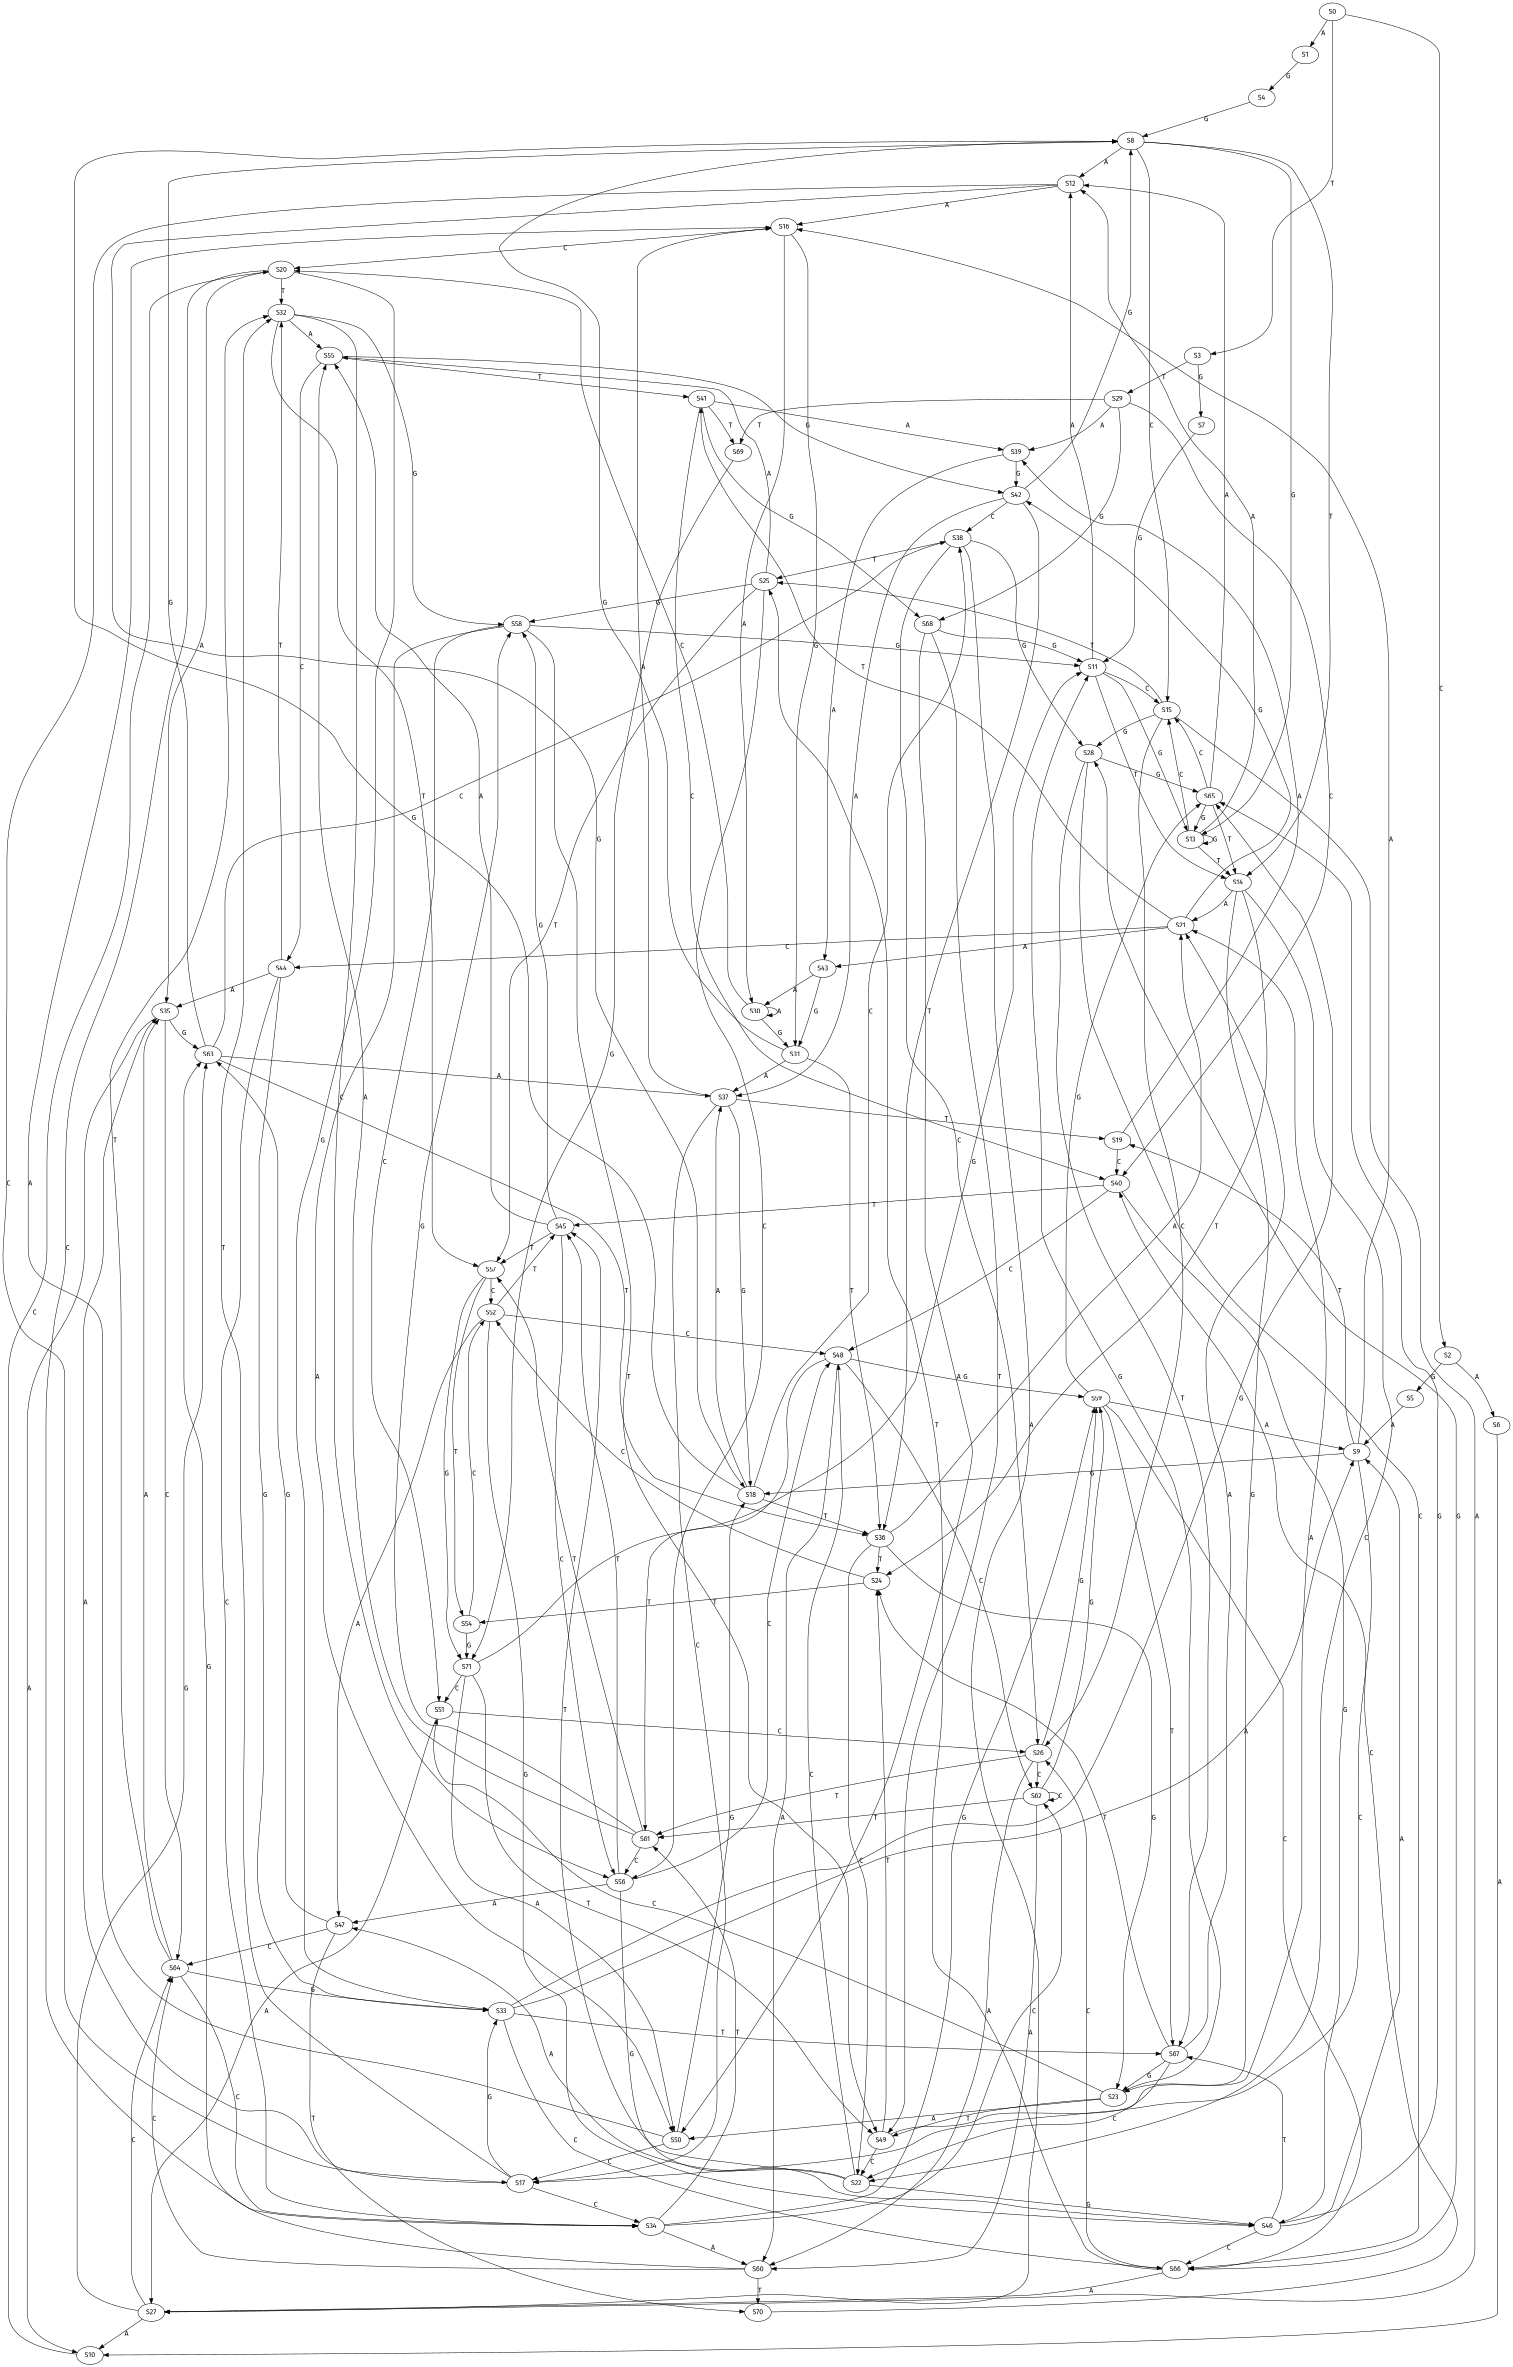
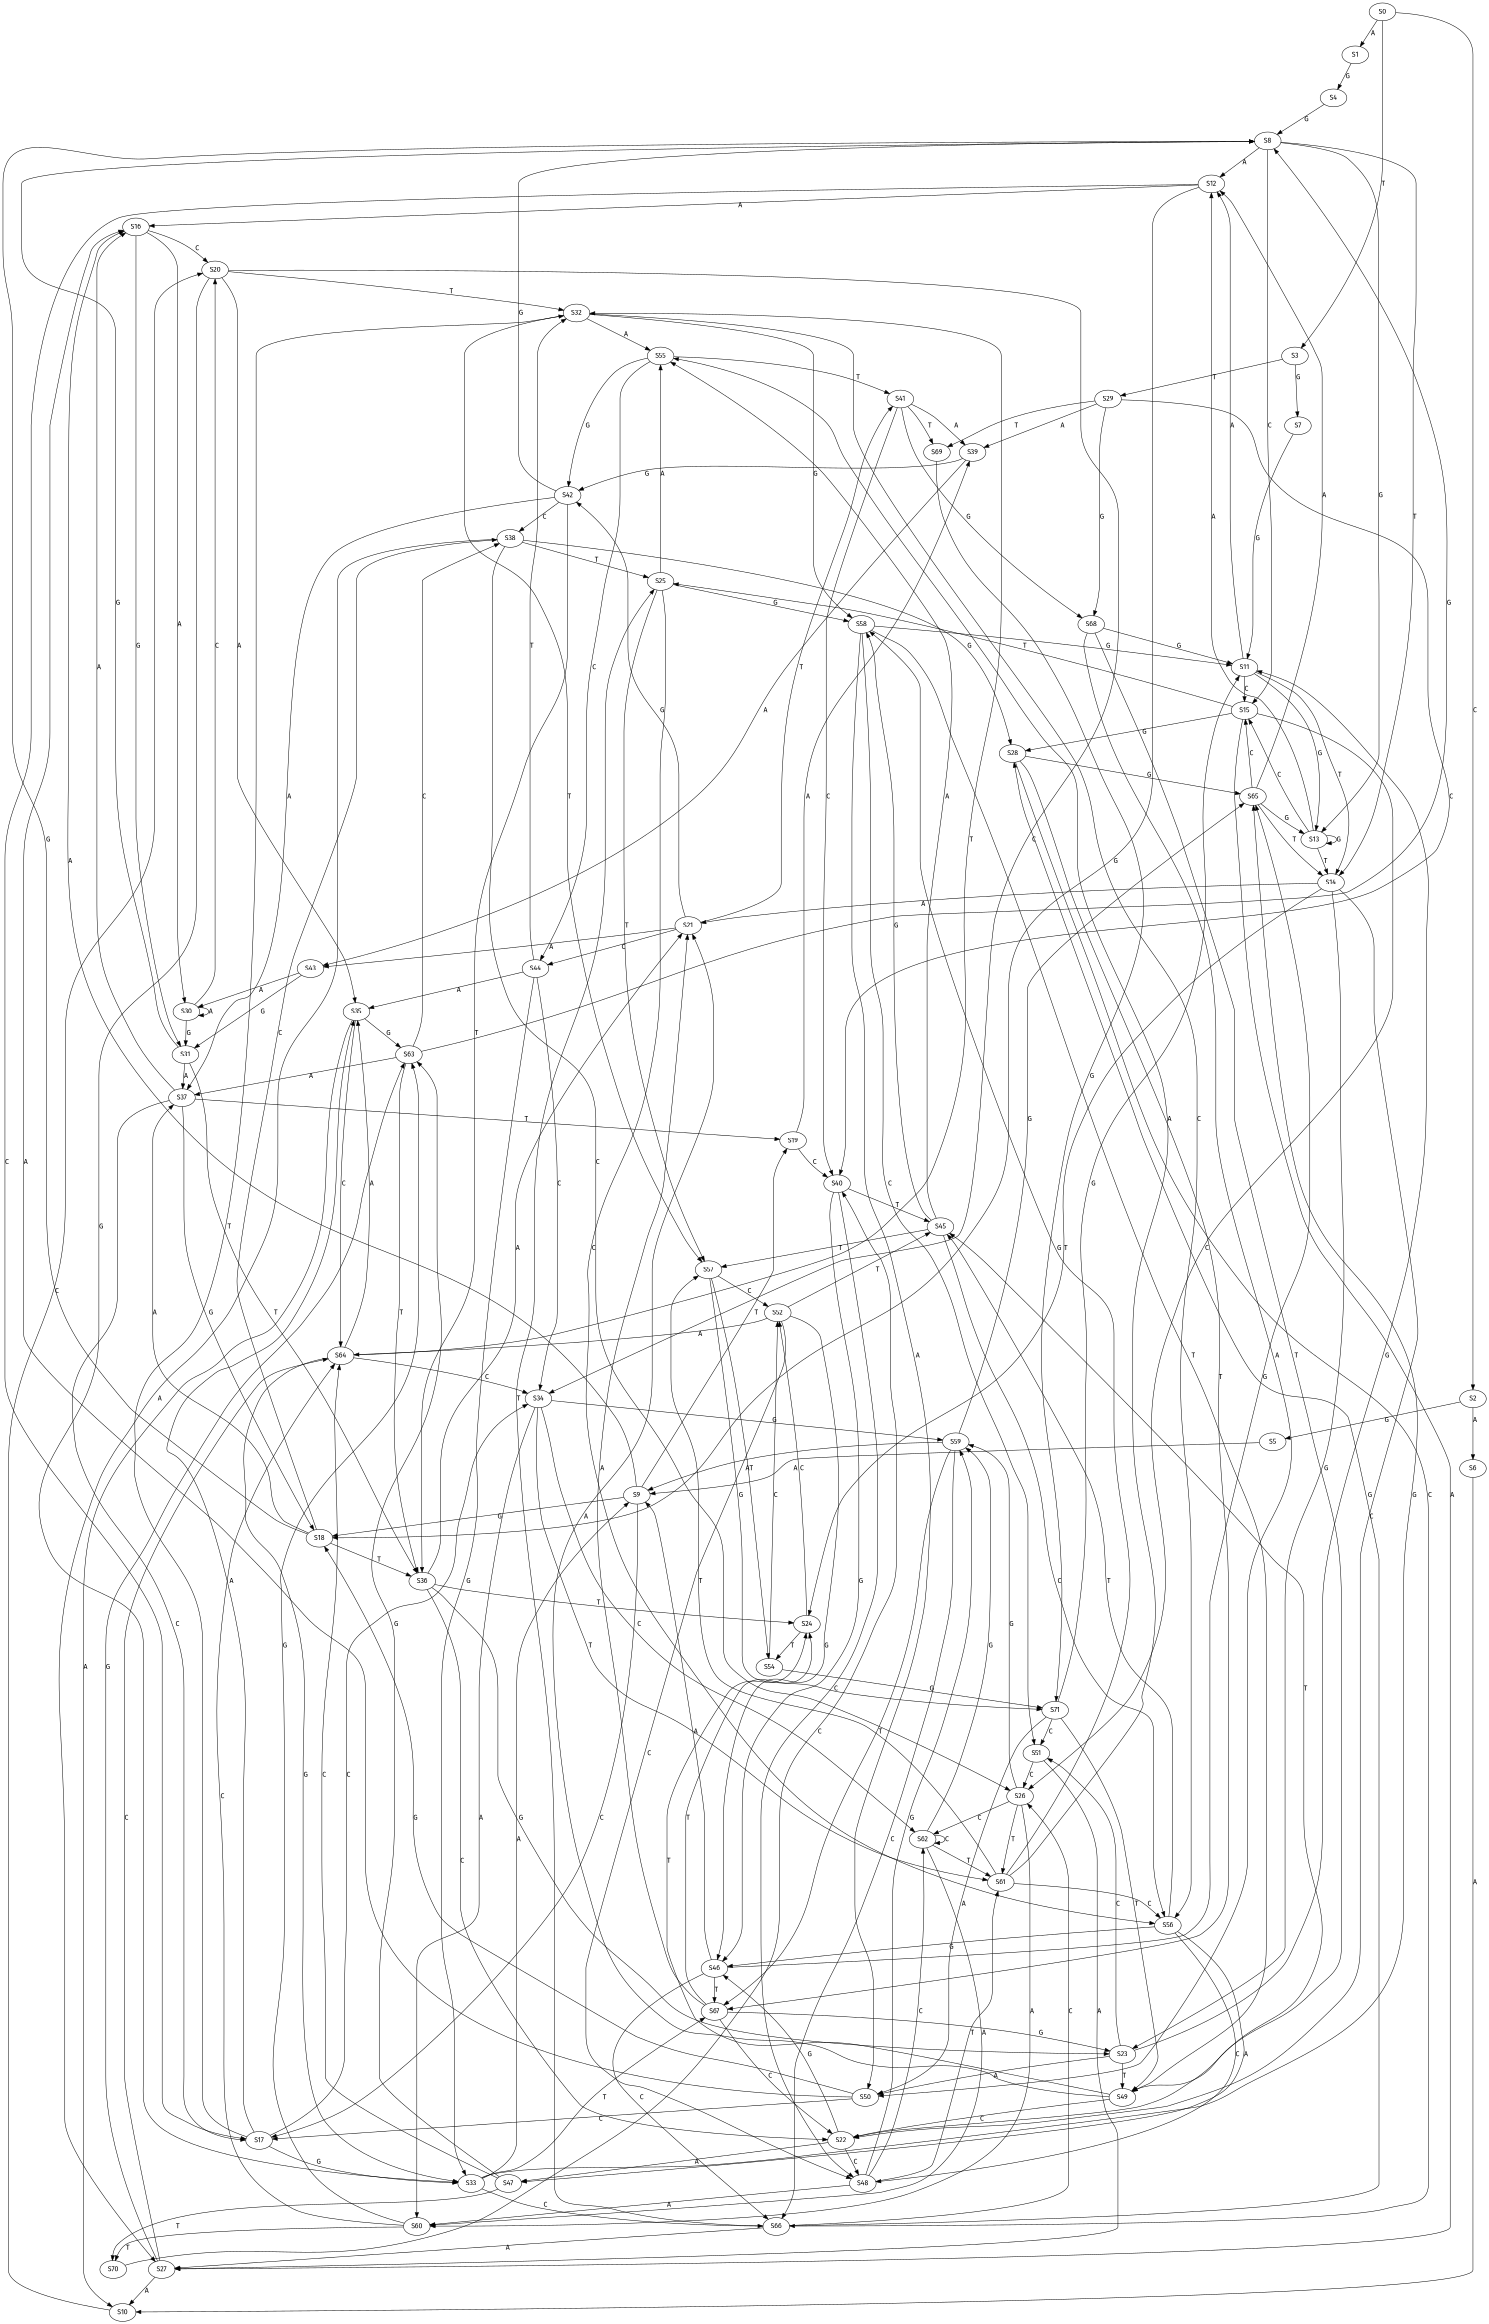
(355, 1618) -> (564, 1343)
